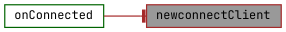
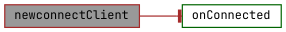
(122, 16) -> (158, 16)
